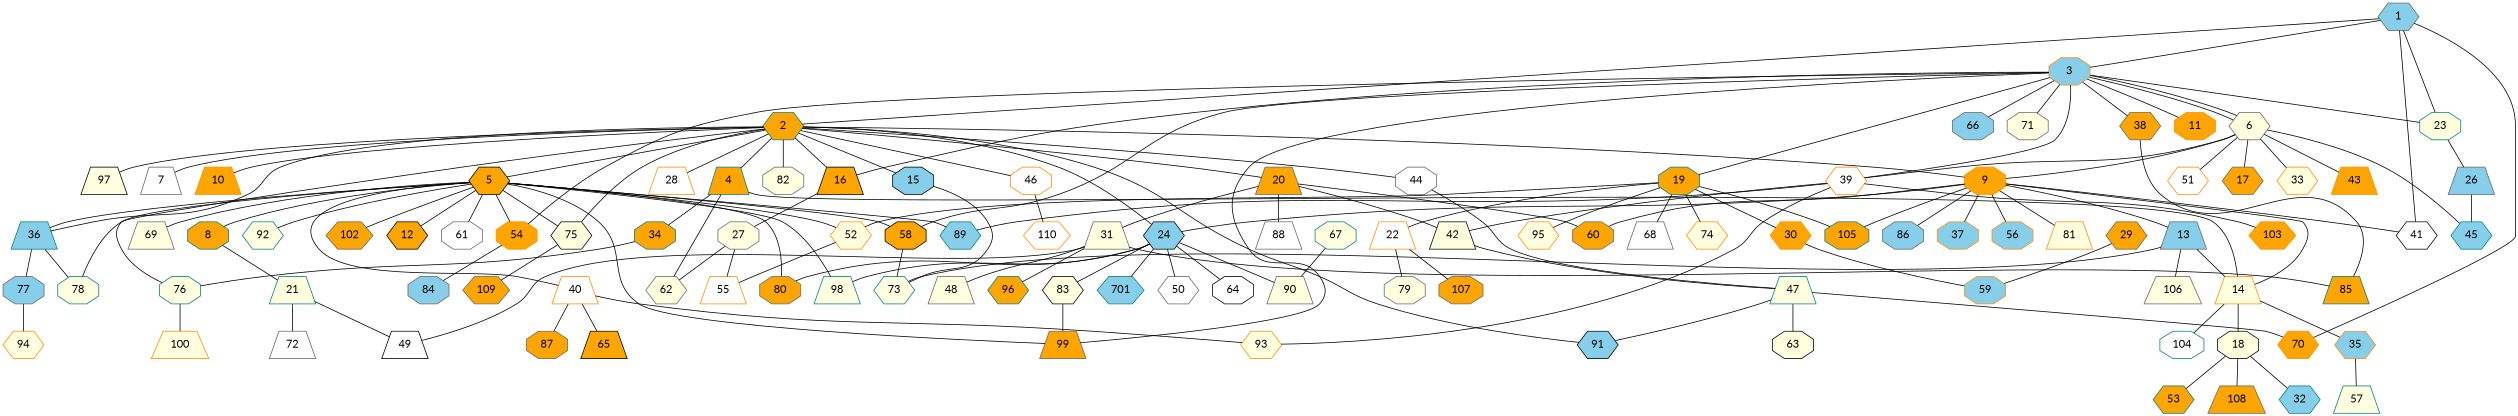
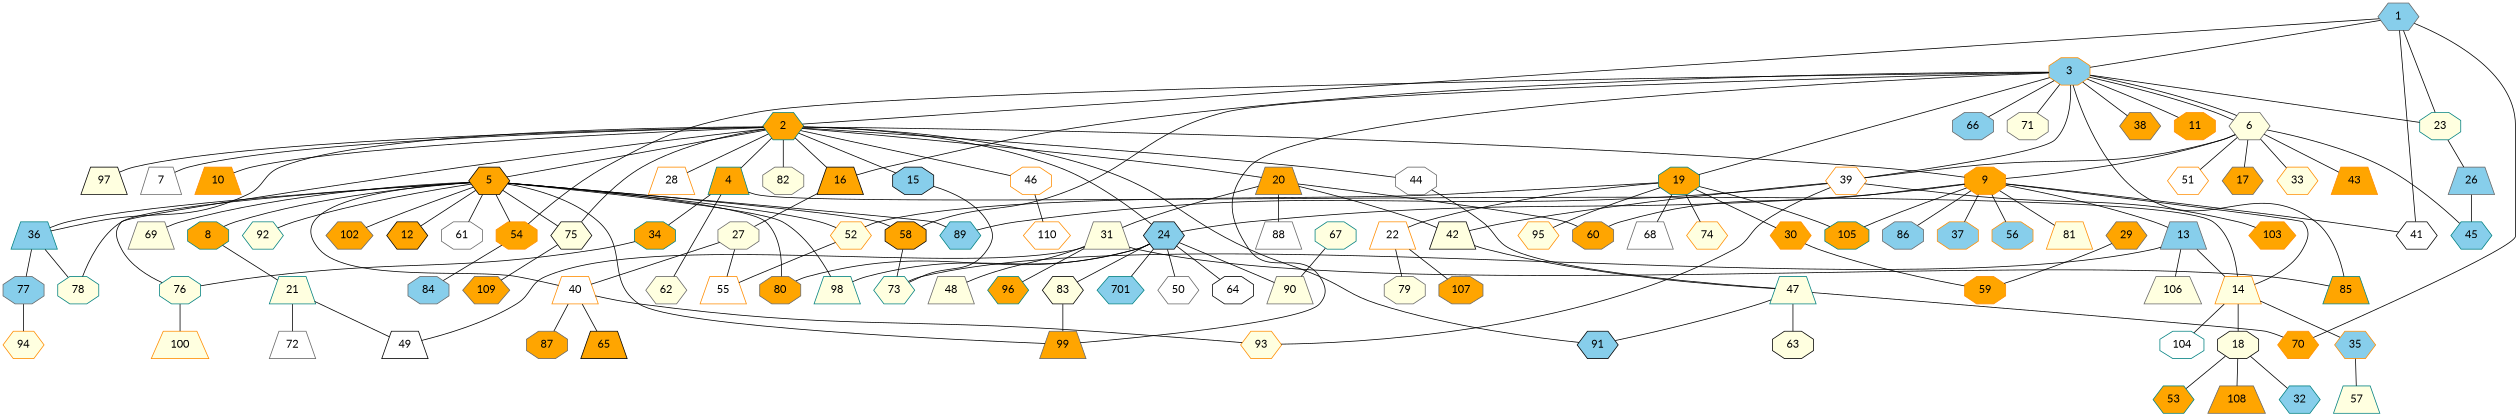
(2259, 205) -> (2242, 205)
(702, 263) -> (655, 263)
(1985, 290) -> (1985, 290)
